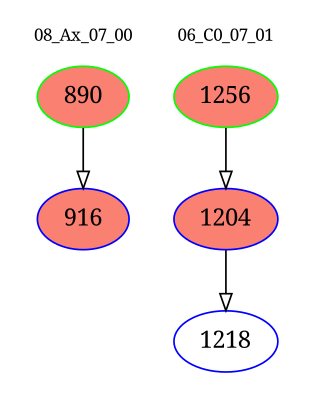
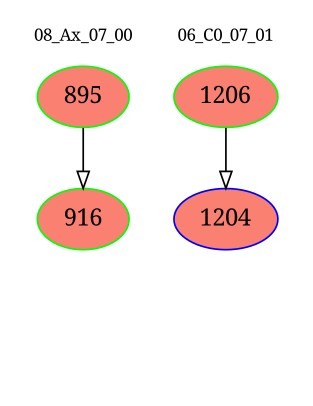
(83, 97) -> (83, 97)
(226, 97) -> (226, 97)
(83, 219) -> (83, 219)
(226, 341) -> none
